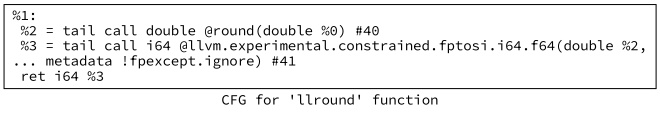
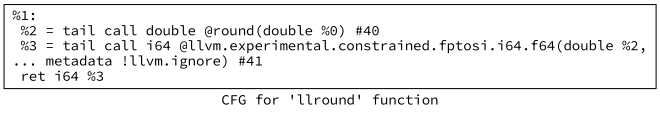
(154, 61) -> (138, 61)
